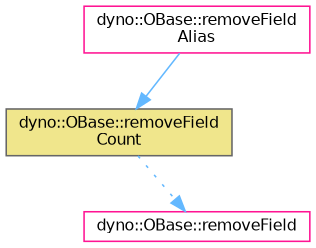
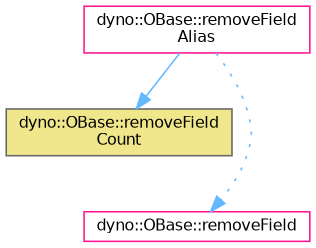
(157, 178) -> (251, 126)
